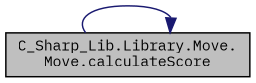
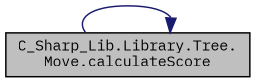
(128, 55) -> (128, 55)
